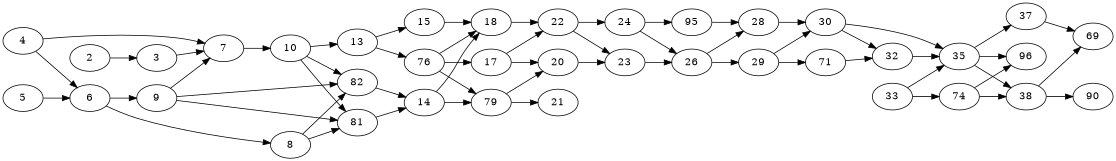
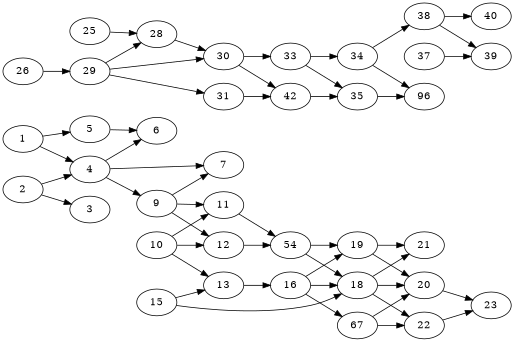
(625, 22) -> none
(692, 22) -> (90, 31)
(892, 31) -> (253, 56)
(387, 33) -> (187, 295)
(1093, 36) -> (491, 56)
(989, 38) -> none
(722, 44) -> (120, 55)
(253, 48) -> none
(186, 54) -> none
(892, 56) -> (291, 97)
(424, 62) -> (291, 285)
(491, 62) -> (357, 325)
(655, 62) -> none
(826, 62) -> (224, 97)
(988, 74) -> none
(357, 82) -> (224, 245)
(959, 97) -> (357, 56)
(1093, 97) -> (491, 16)
(120, 98) -> (120, 185)
(424, 103) -> (291, 245)
(491, 103) -> (357, 245)
(357, 123) -> (224, 205)
none -> (23, 139)
(291, 145) -> none
none -> (53, 181)
none -> (386, 268)
none -> (387, 285)
